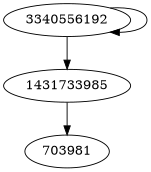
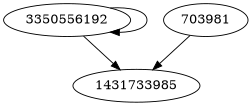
(67, 20) -> (67, 20)
(67, 114) -> (175, 49)
